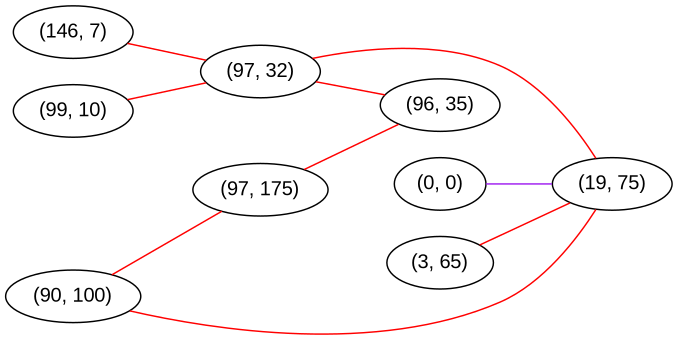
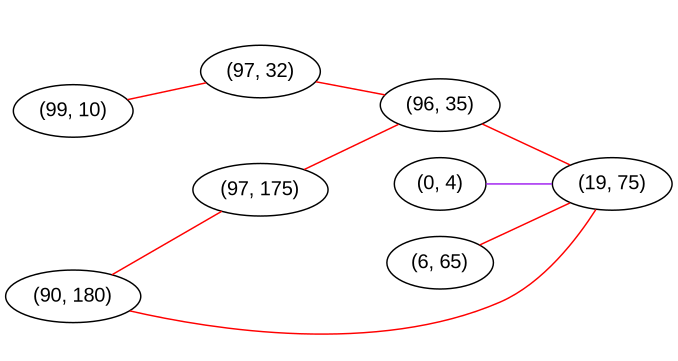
(73, 32) -> none
(474, 57) -> (526, 144)
(440, 184) -> (440, 184)
(440, 263) -> (440, 263)
(73, 296) -> (73, 296)
